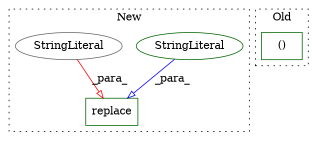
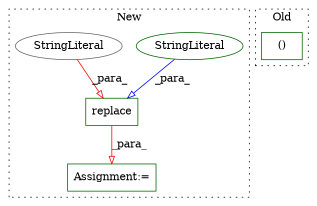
none -> (112, 178)
